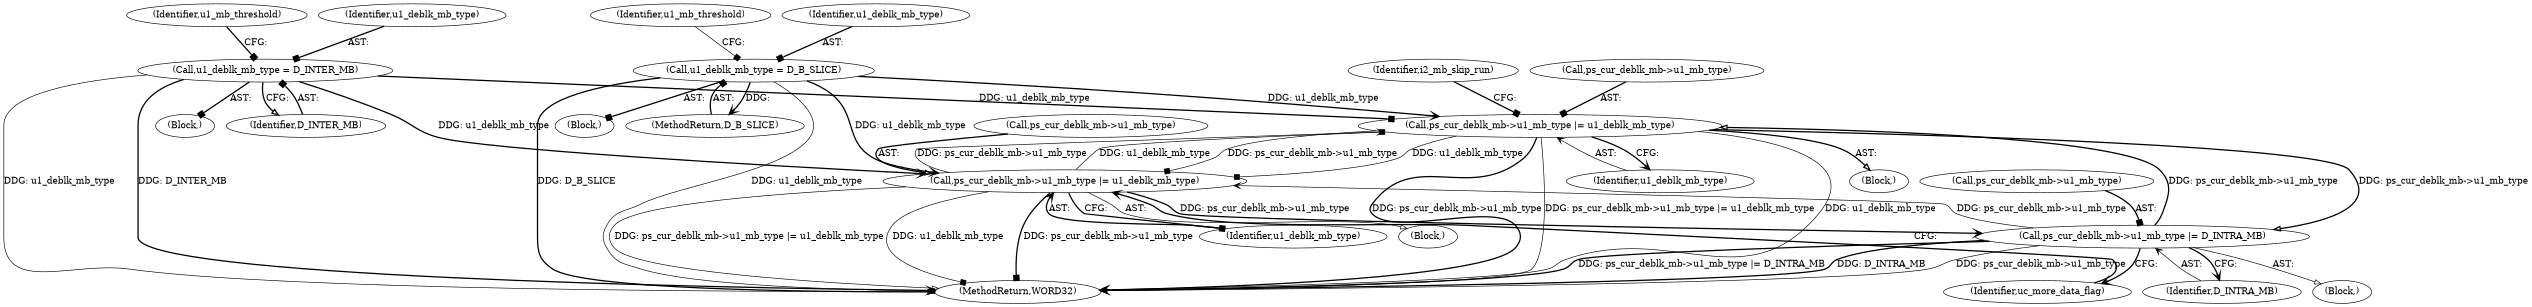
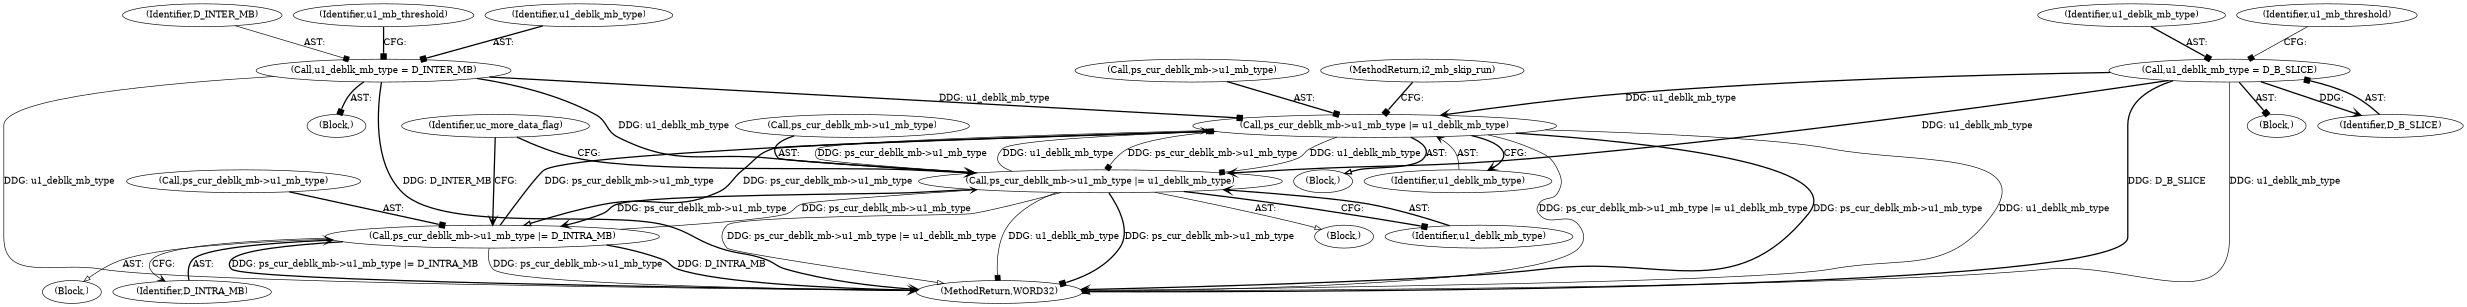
(1433, 71) -> (1422, 71)
(264, 98) -> none
(296, 99) -> (289, 42)
(715, 126) -> (2391, 126)
(2206, 258) -> (226, 243)
(2180, 268) -> (232, 248)
(2129, 269) -> (494, 178)
